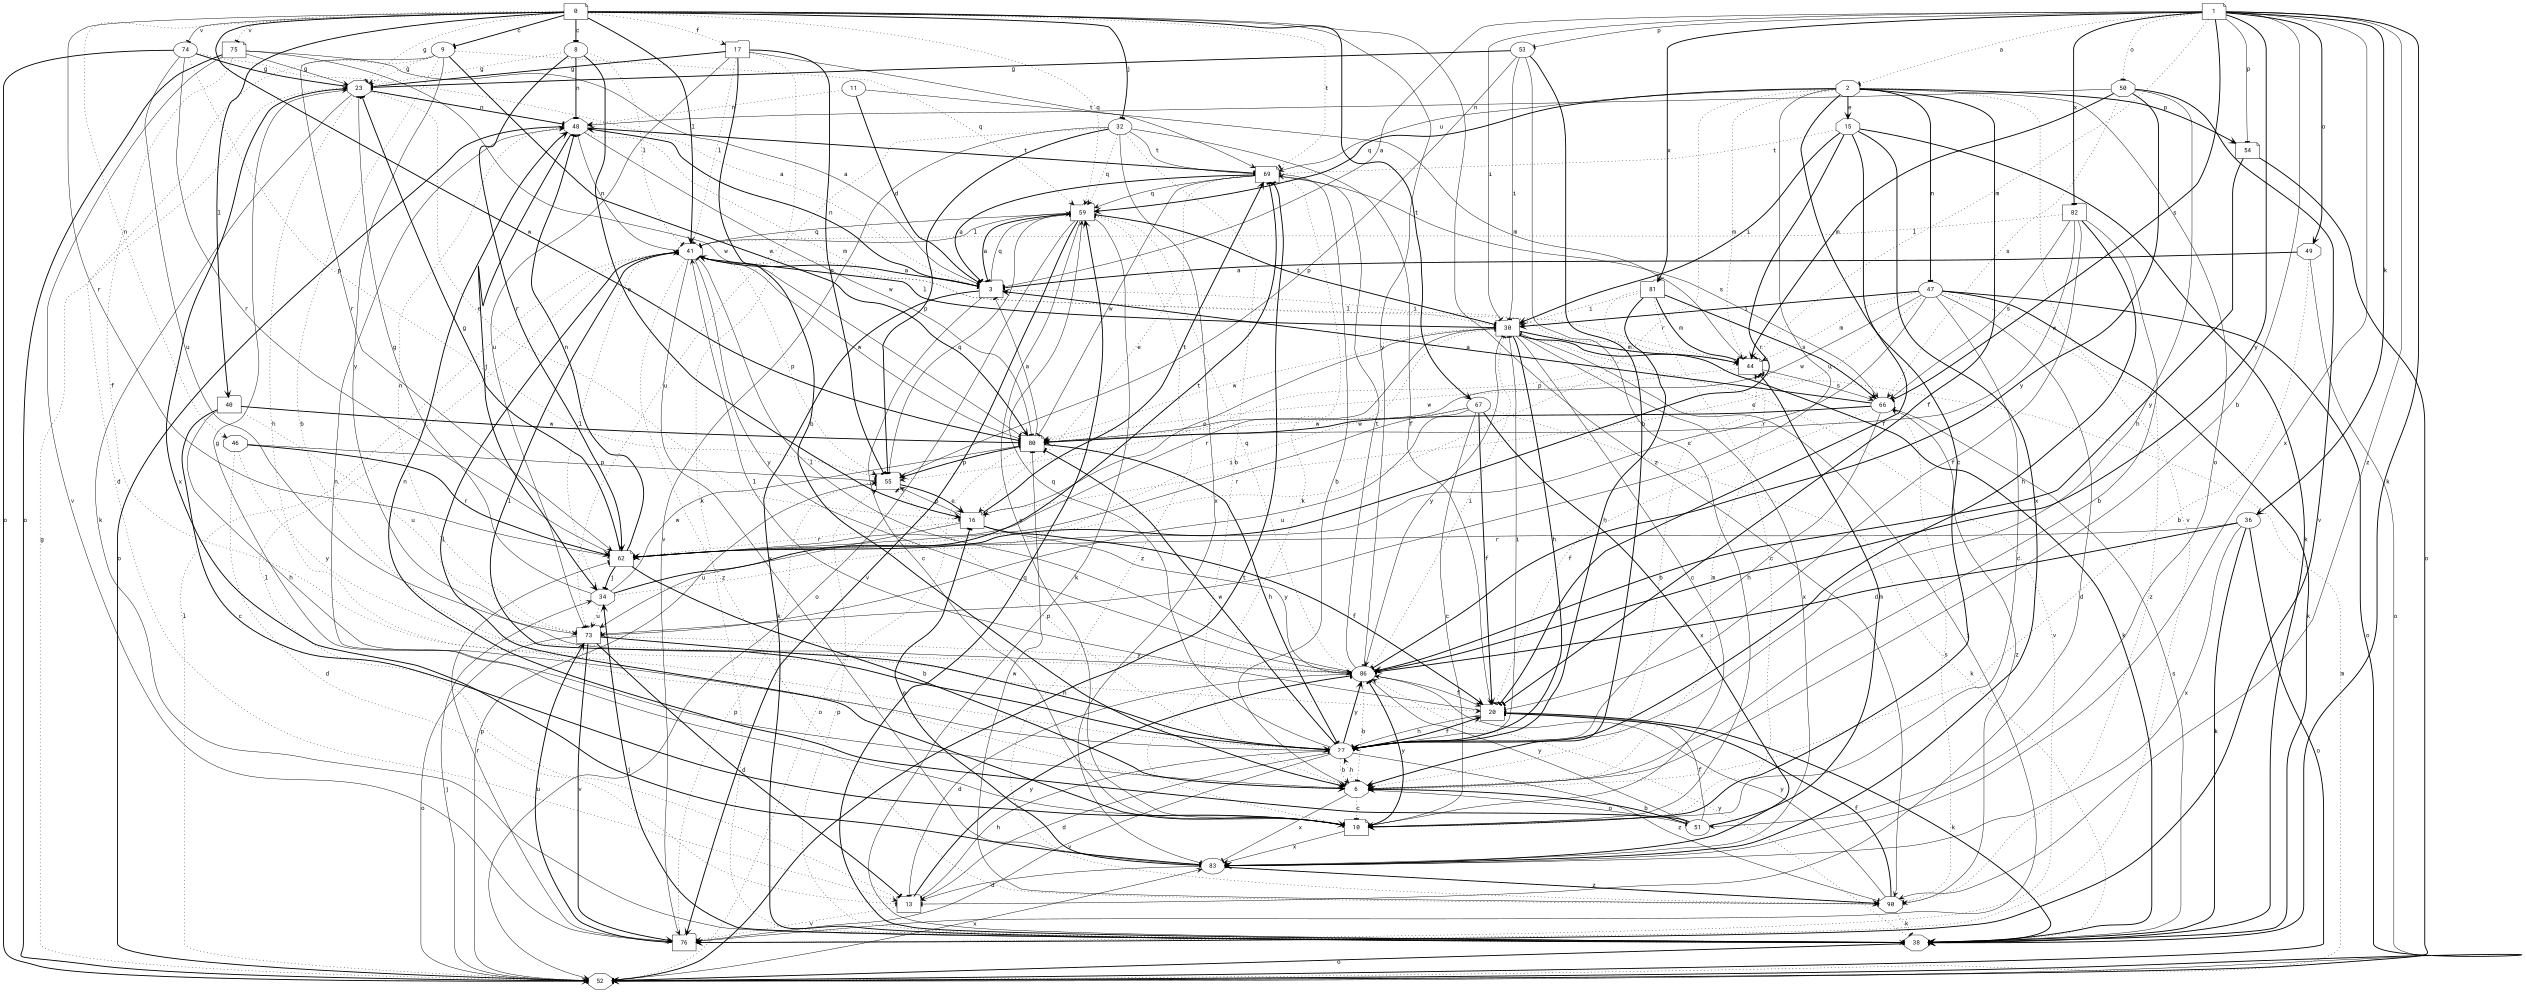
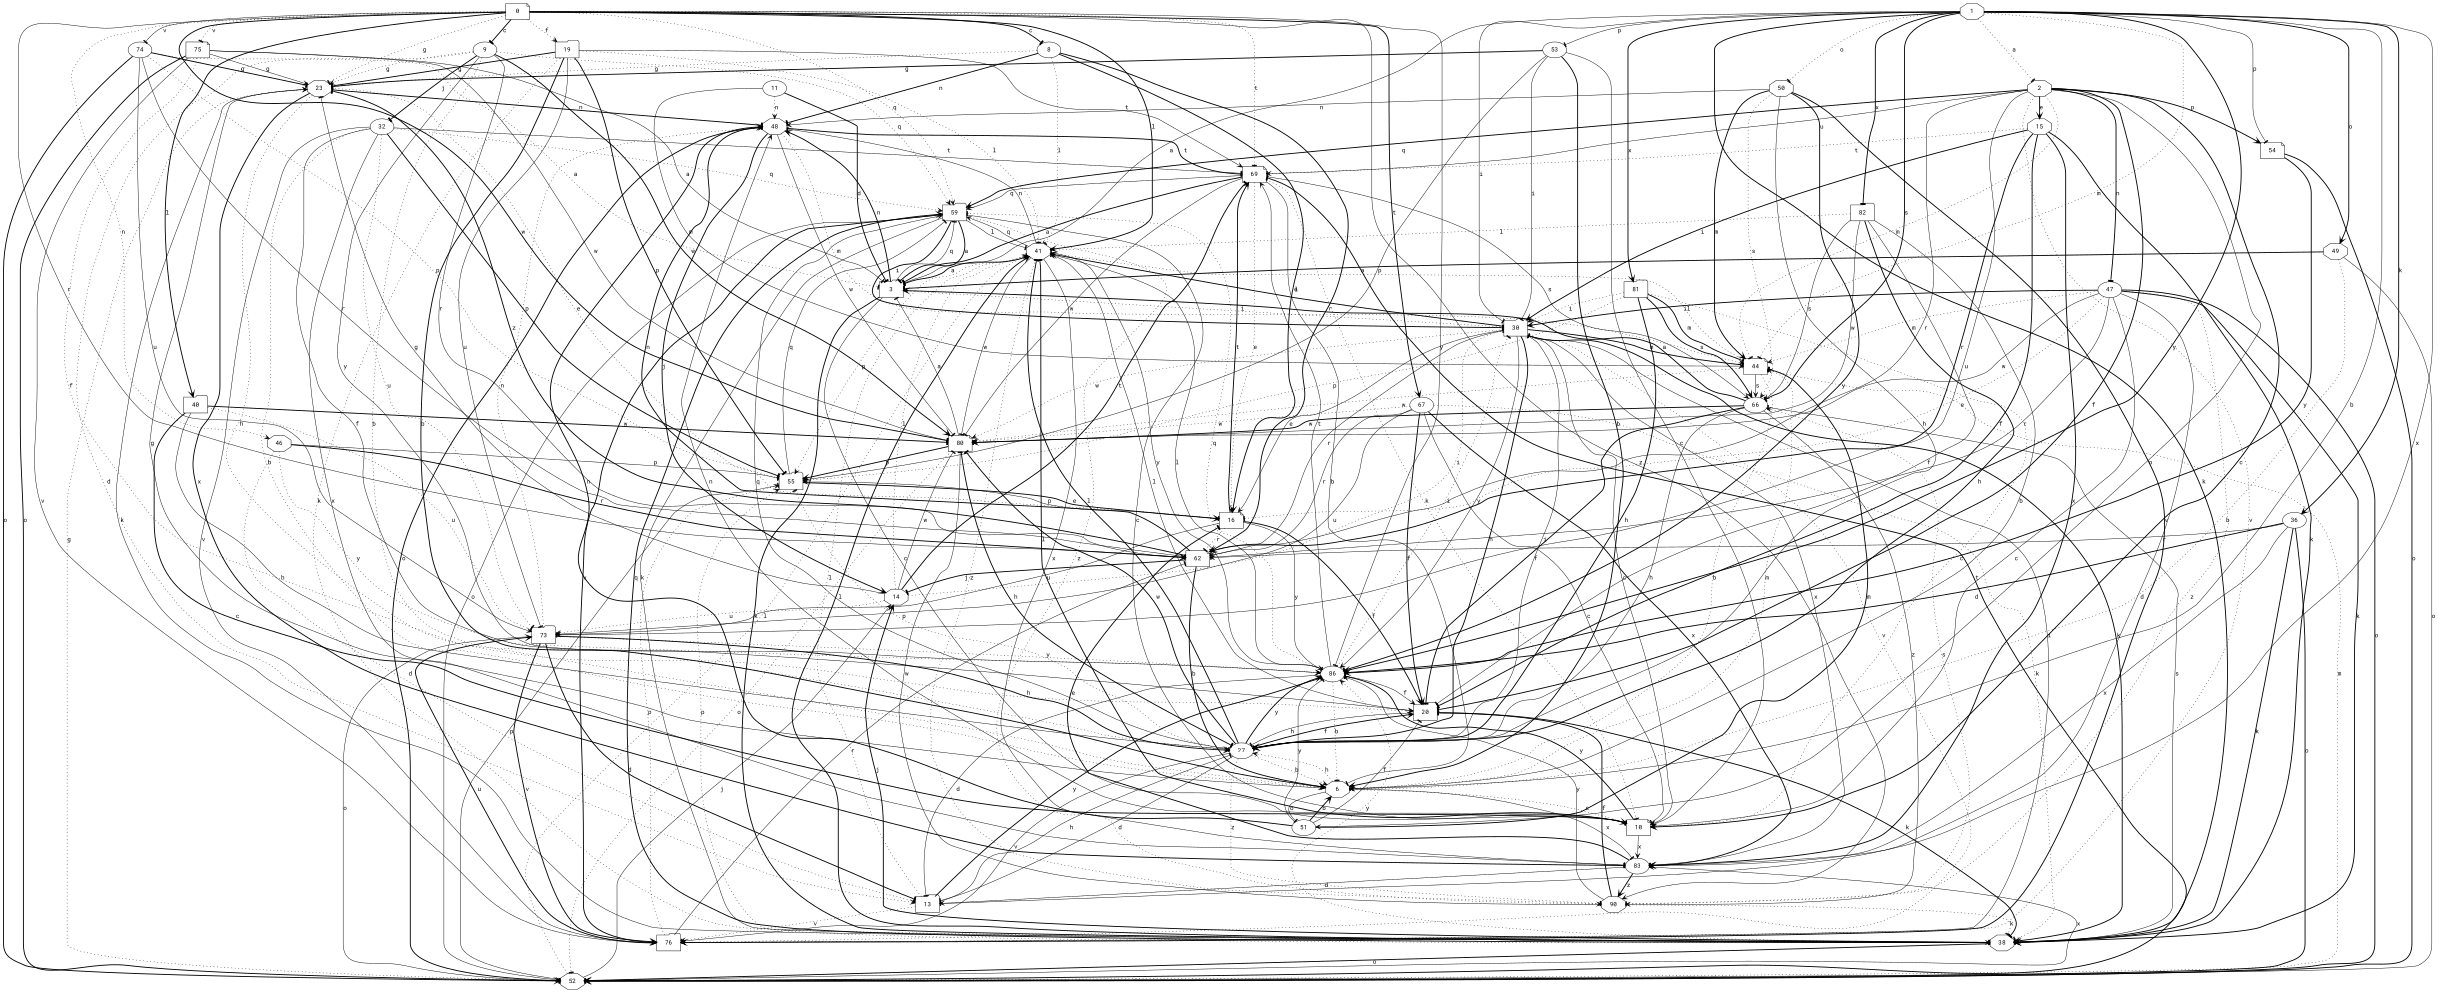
(2214, 11) -> (1972, 11)
(896, 17) -> (433, 86)
(738, 50) -> (567, 50)
(464, 328) -> (514, 328)
(1349, 486) -> (1735, 443)
(2355, 493) -> none
(1650, 500) -> (1566, 523)
(603, 597) -> (896, 597)
(1594, 800) -> (1383, 890)
(2425, 900) -> (2385, 964)
none -> (1055, 930)
